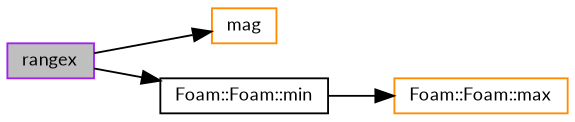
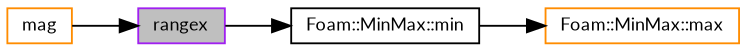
(143, 44) -> (96, 26)
(244, 96) -> (385, 26)
(481, 96) -> (642, 26)
